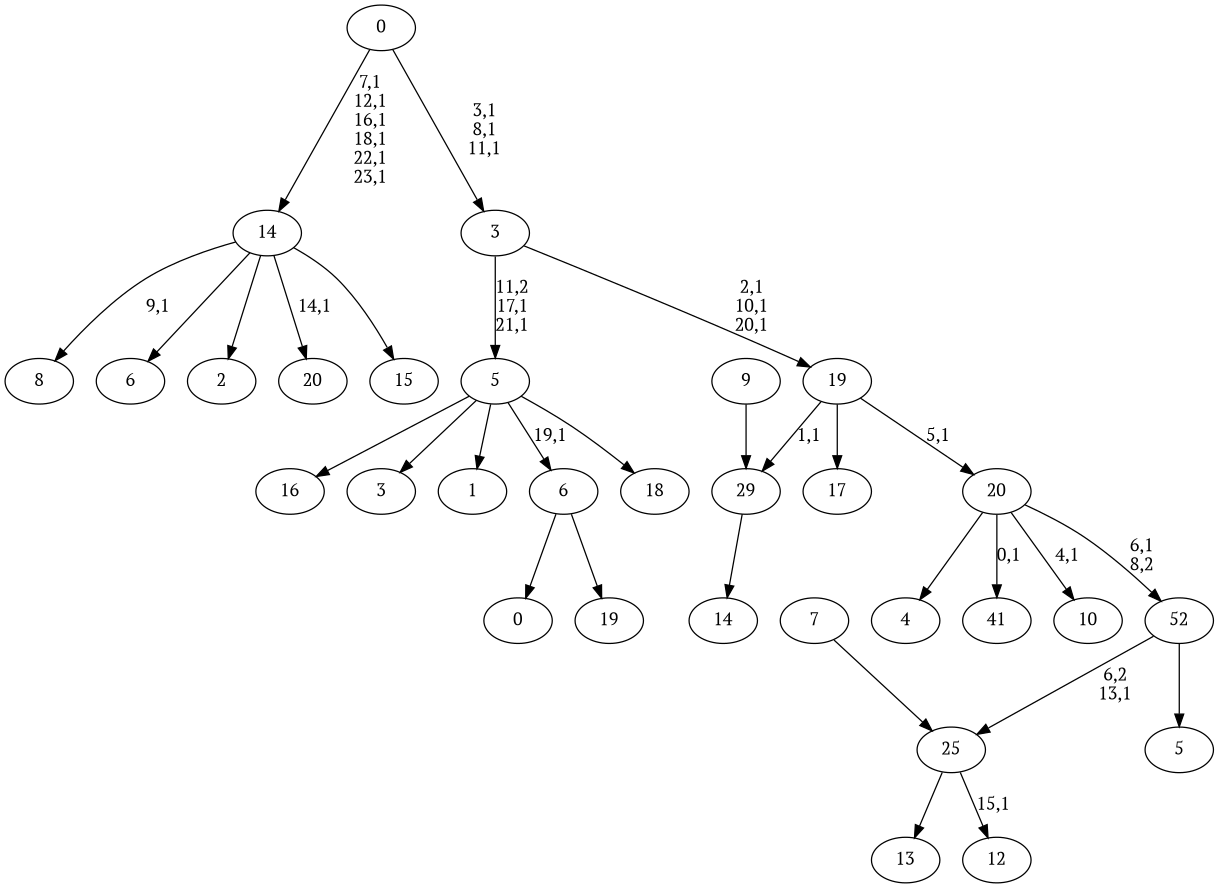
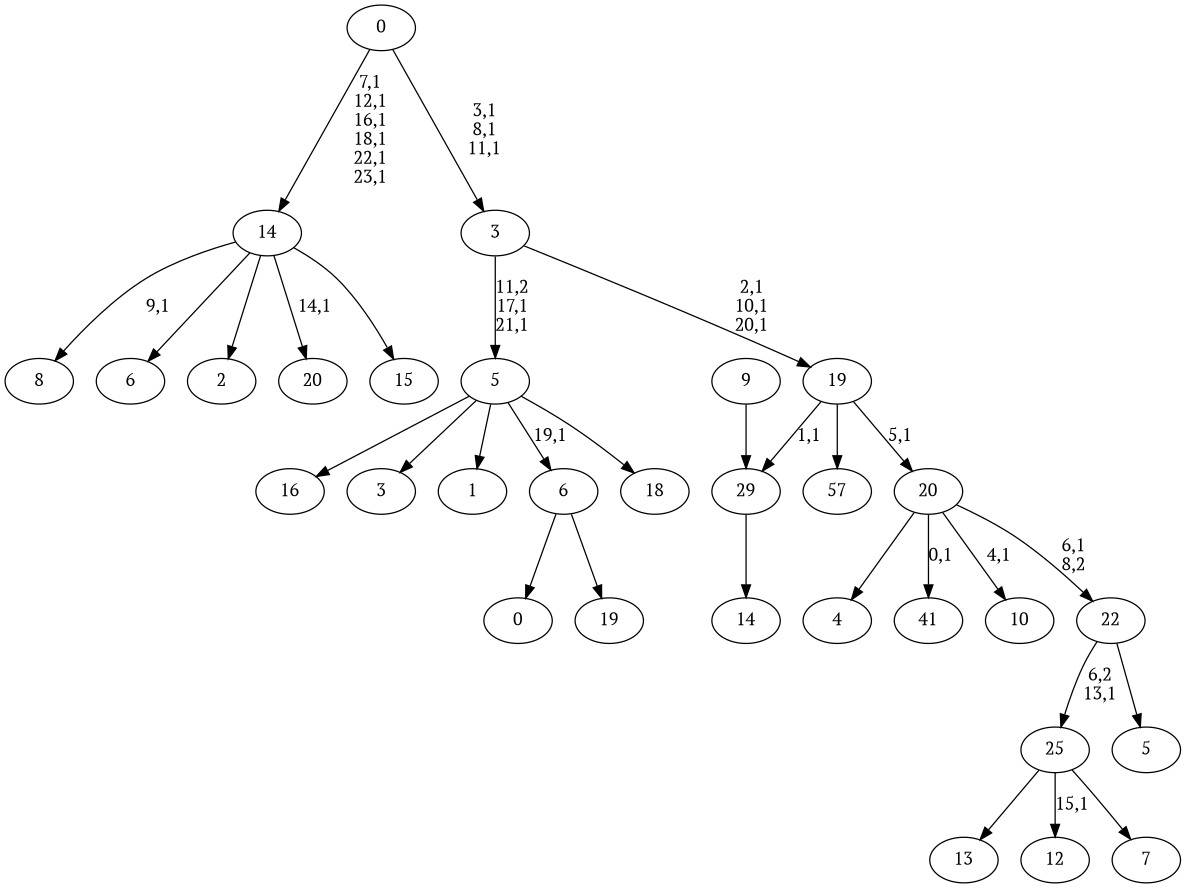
(837, 491) -> (837, 491)
(1179, 621) -> (1111, 621)
(878, 681) -> (1098, 799)
